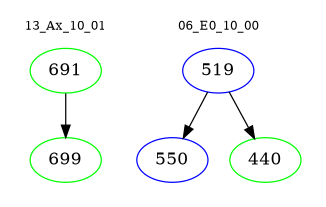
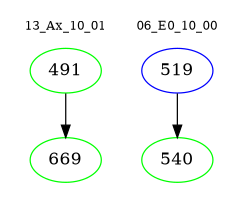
(66, 71) -> (66, 71)
(66, 160) -> (66, 160)
(172, 160) -> none
(265, 160) -> (177, 160)
